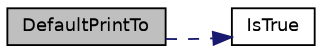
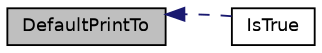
(189, 39) -> (208, 15)
